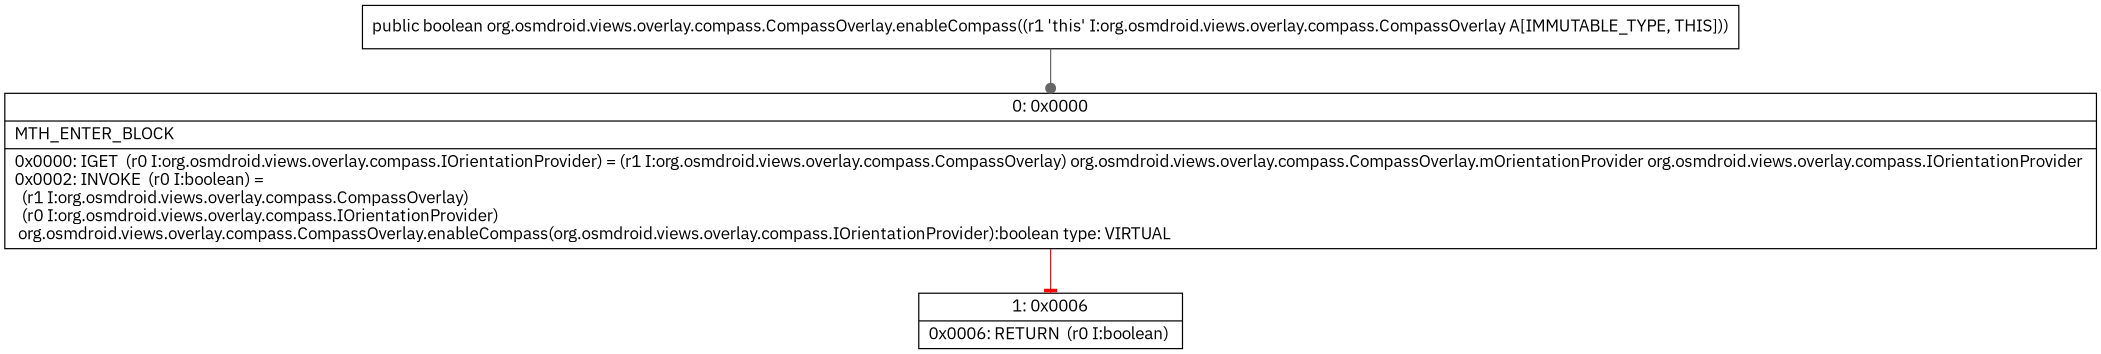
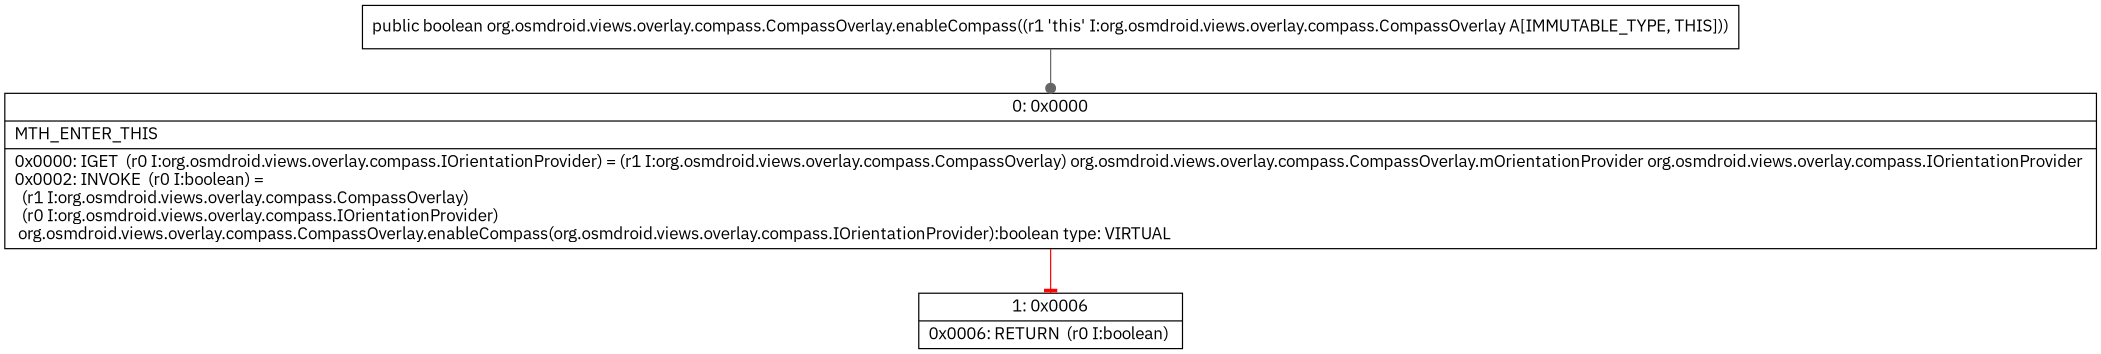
(95, 134) -> (87, 134)
